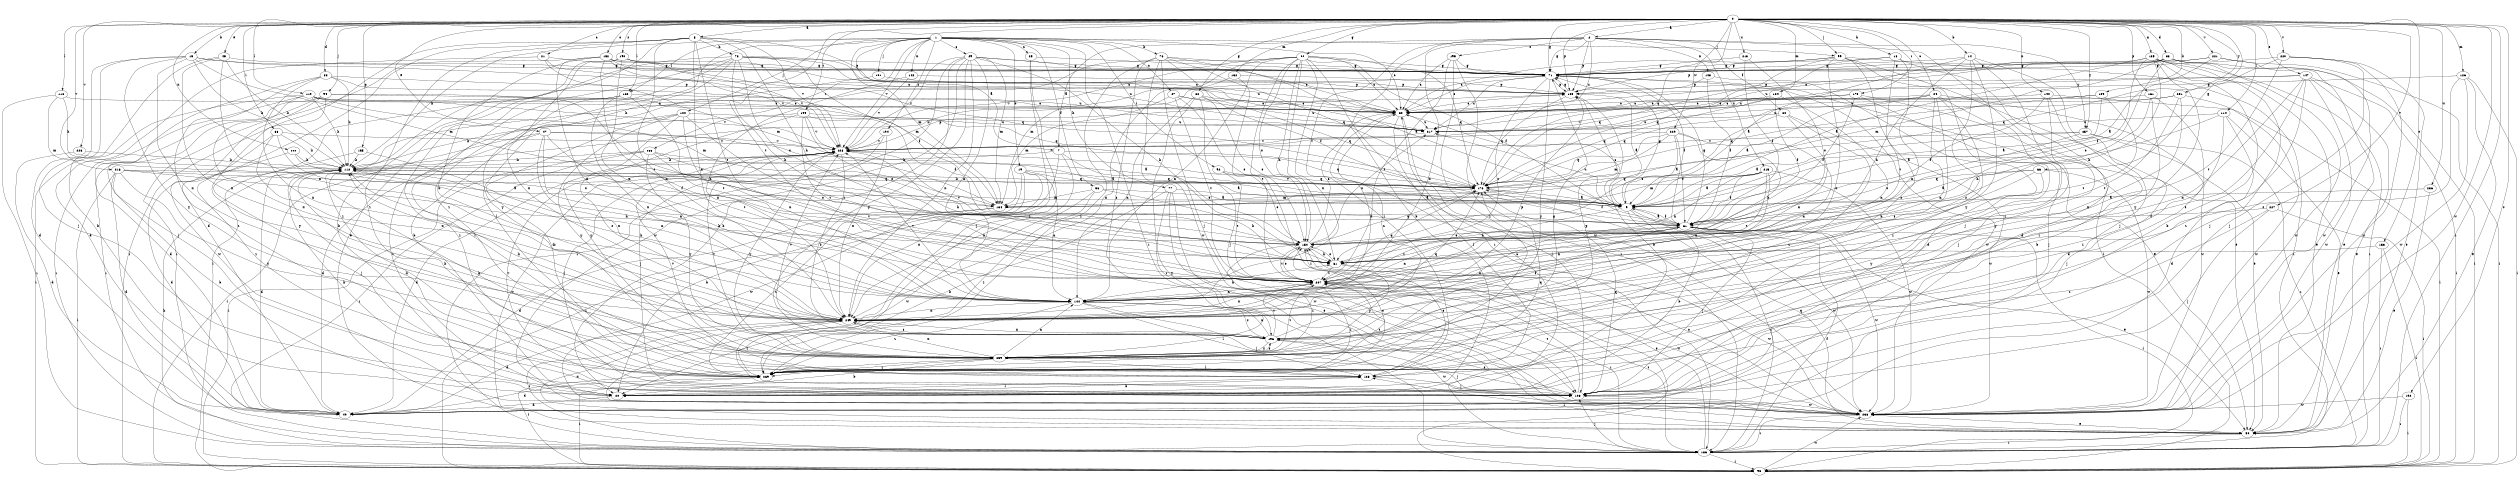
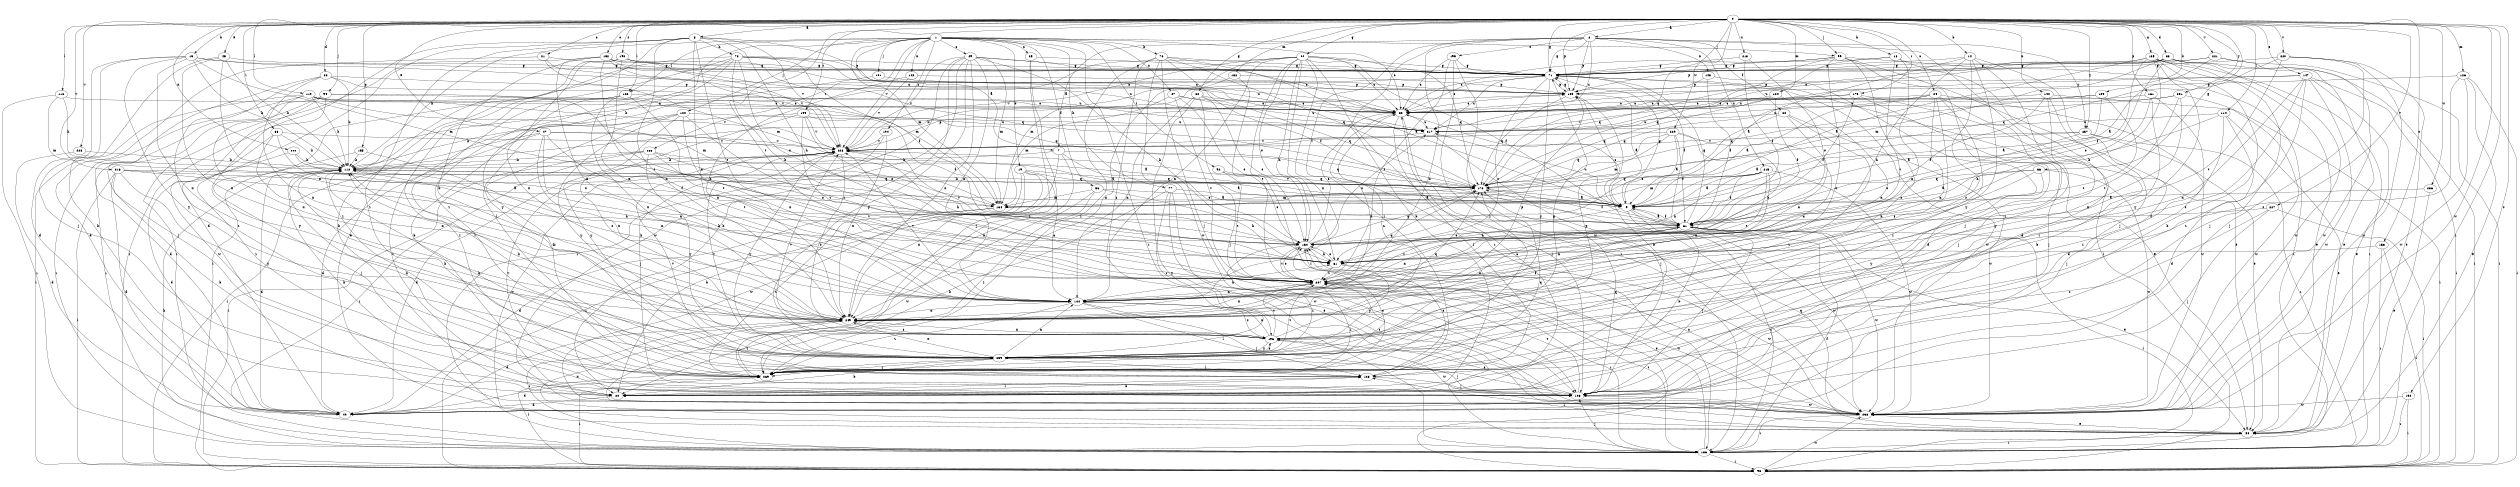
(767, 386) -> (1637, 244)
